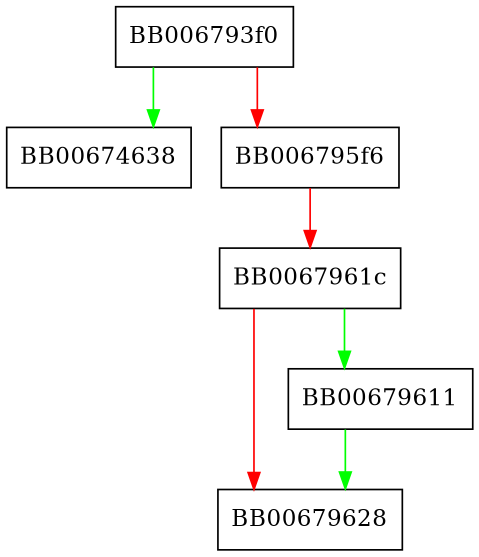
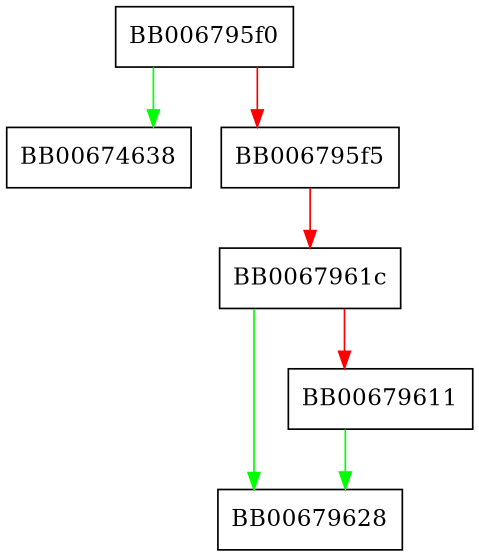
(205, 37) -> (205, 37)
(310, 158) -> (310, 158)
(344, 330) -> (344, 330)
(254, 391) -> (254, 391)
